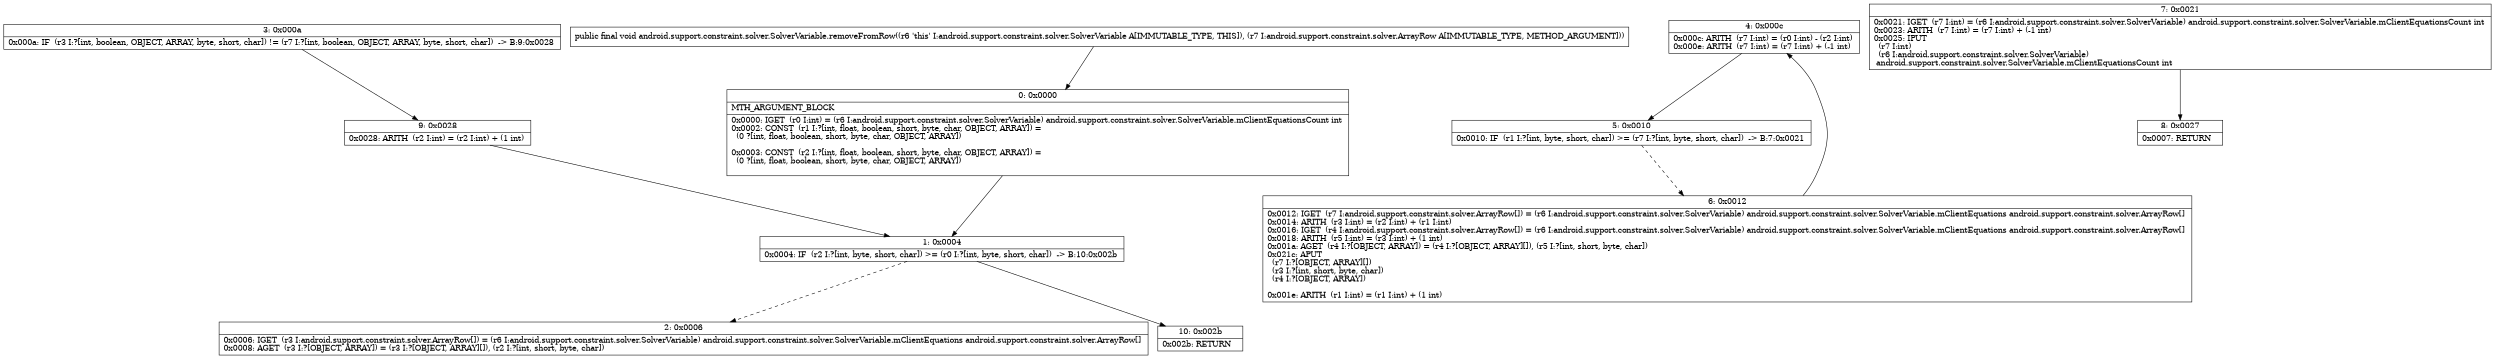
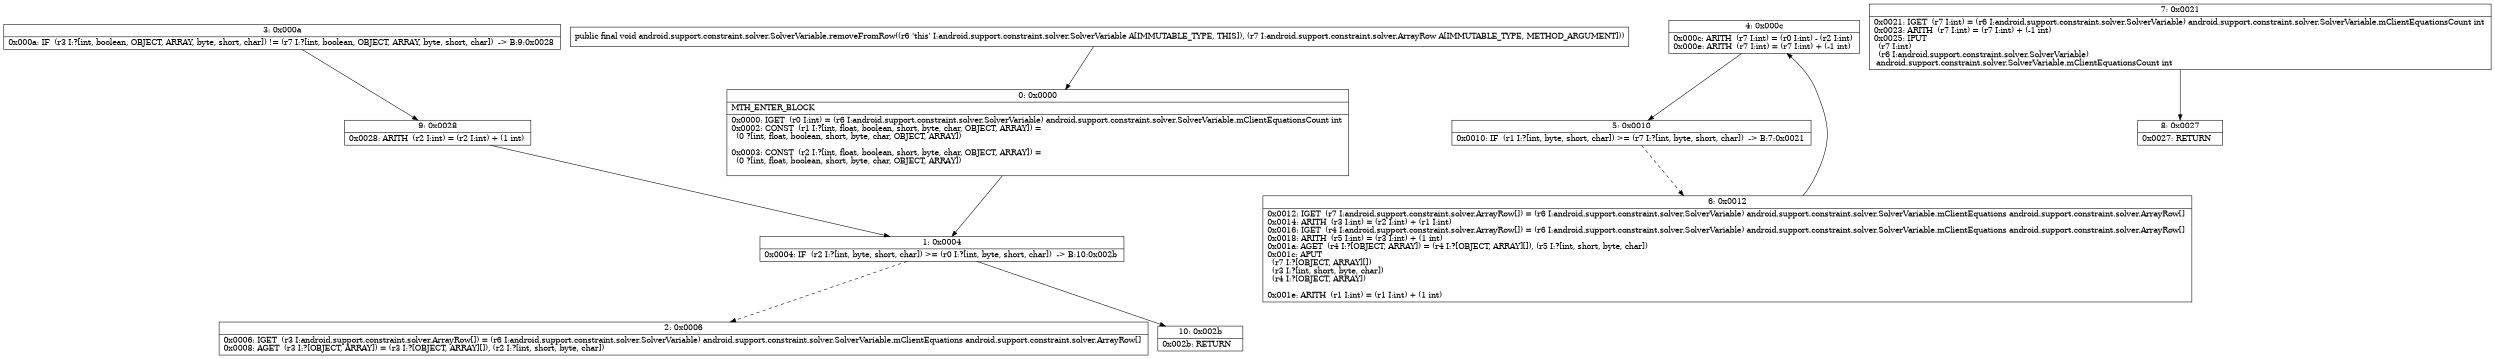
(783, 108) -> (773, 108)
(2180, 139) -> (2180, 139)
(1297, 255) -> (1297, 255)
